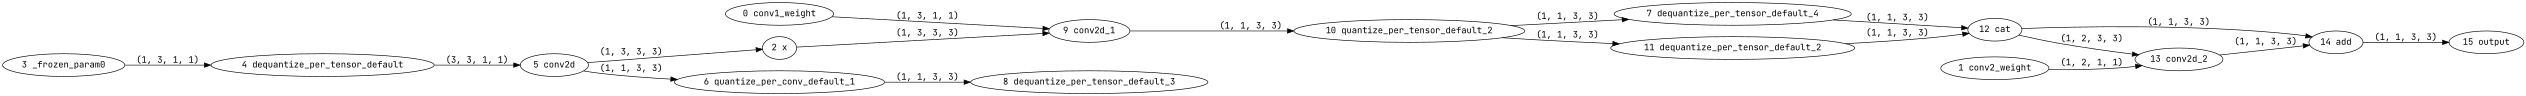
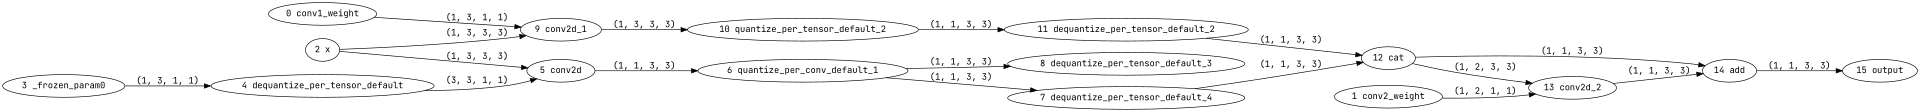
(1567, 23) -> (958, 84)
(1251, 26) -> (645, 25)
(672, 56) -> (431, 59)
